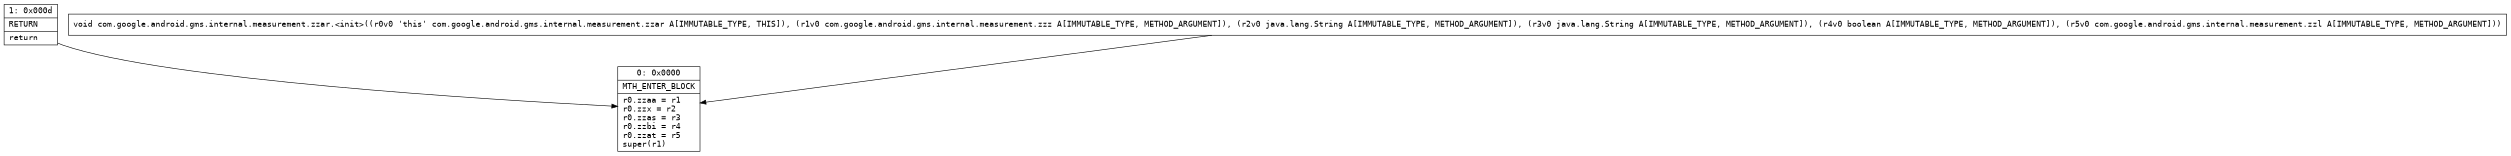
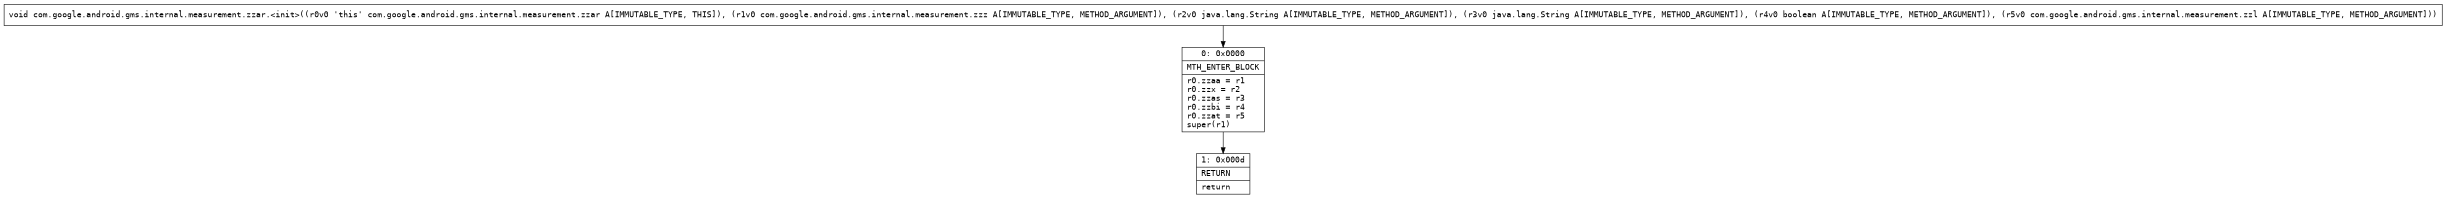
(333, 87) -> (1223, 140)
